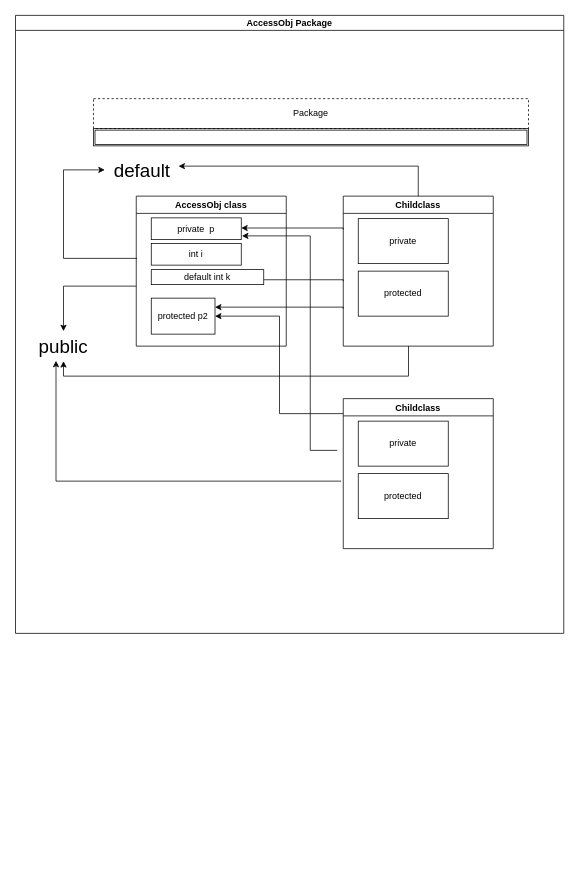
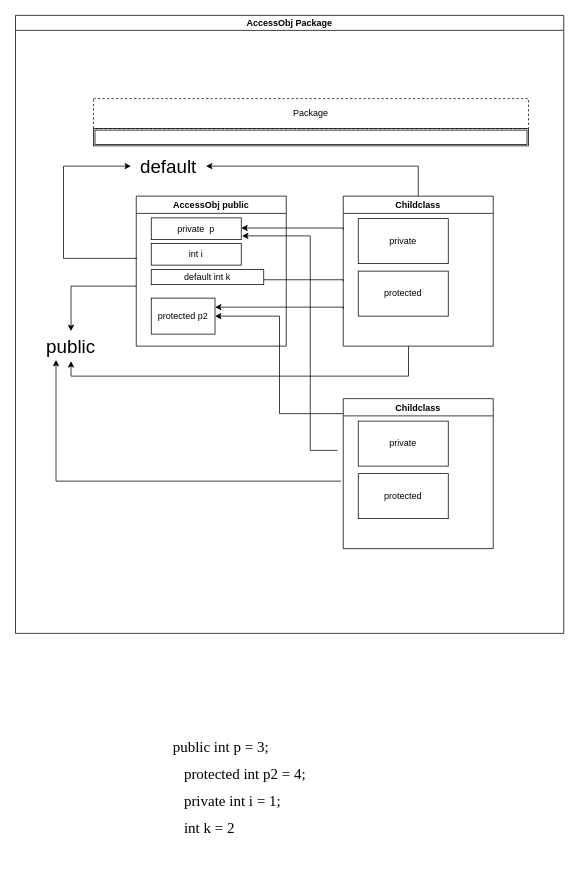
(142, 170) -> (168, 166)
(211, 205) -> (211, 205)
(63, 346) -> (71, 346)
none -> (260, 791)
